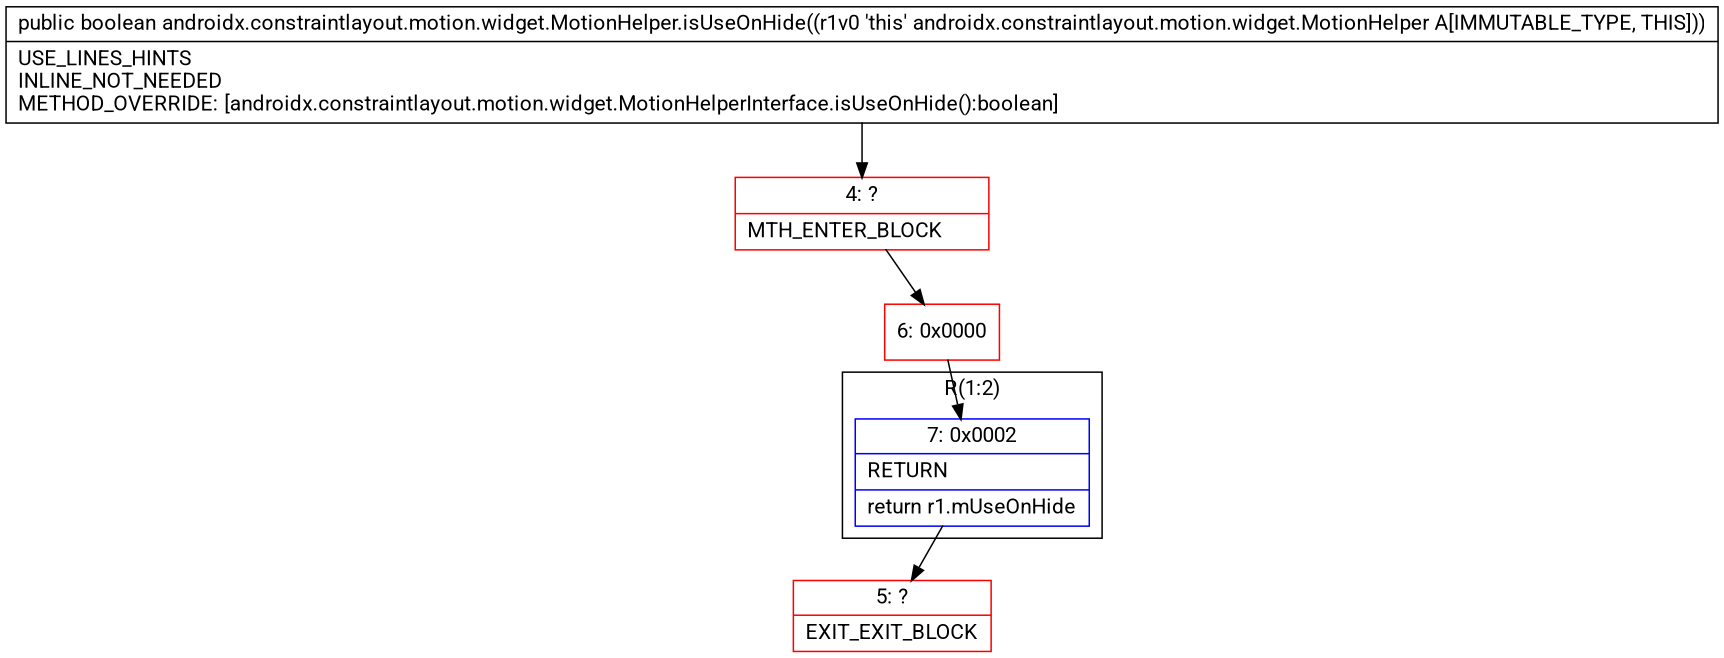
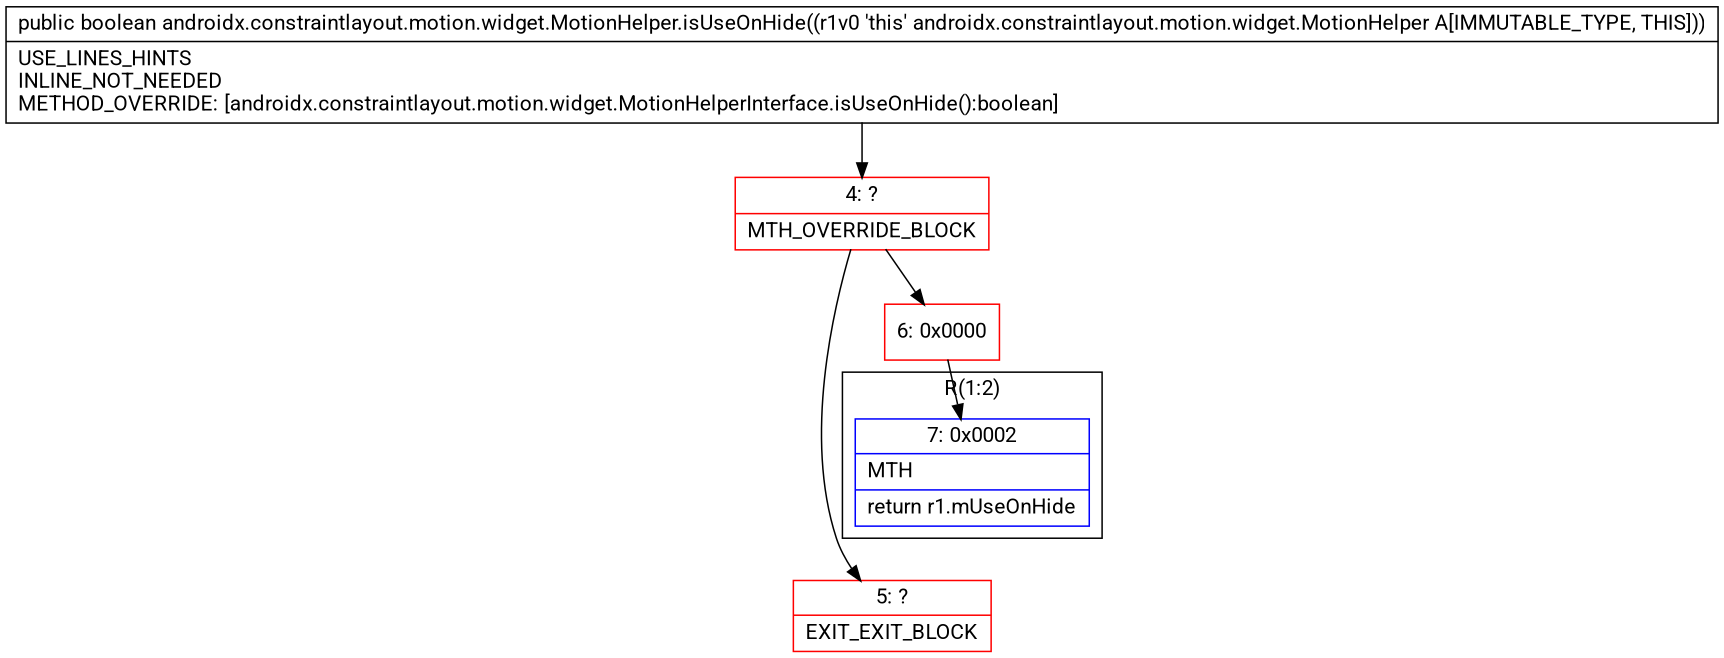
(845, 231) -> (862, 231)
(908, 471) -> (891, 471)
(930, 548) -> (822, 410)
